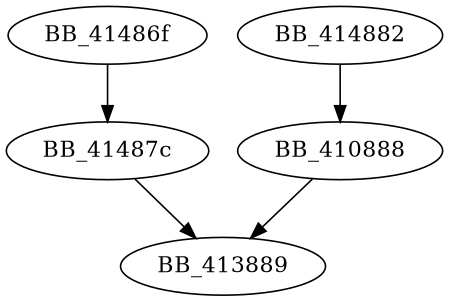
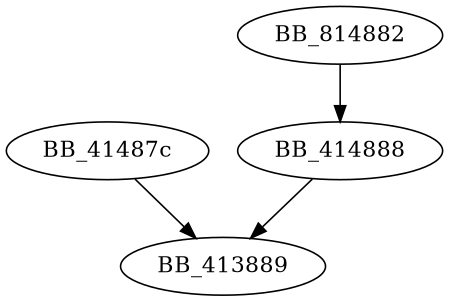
(108, 35) -> none
(340, 35) -> (340, 35)
(340, 151) -> (340, 151)
